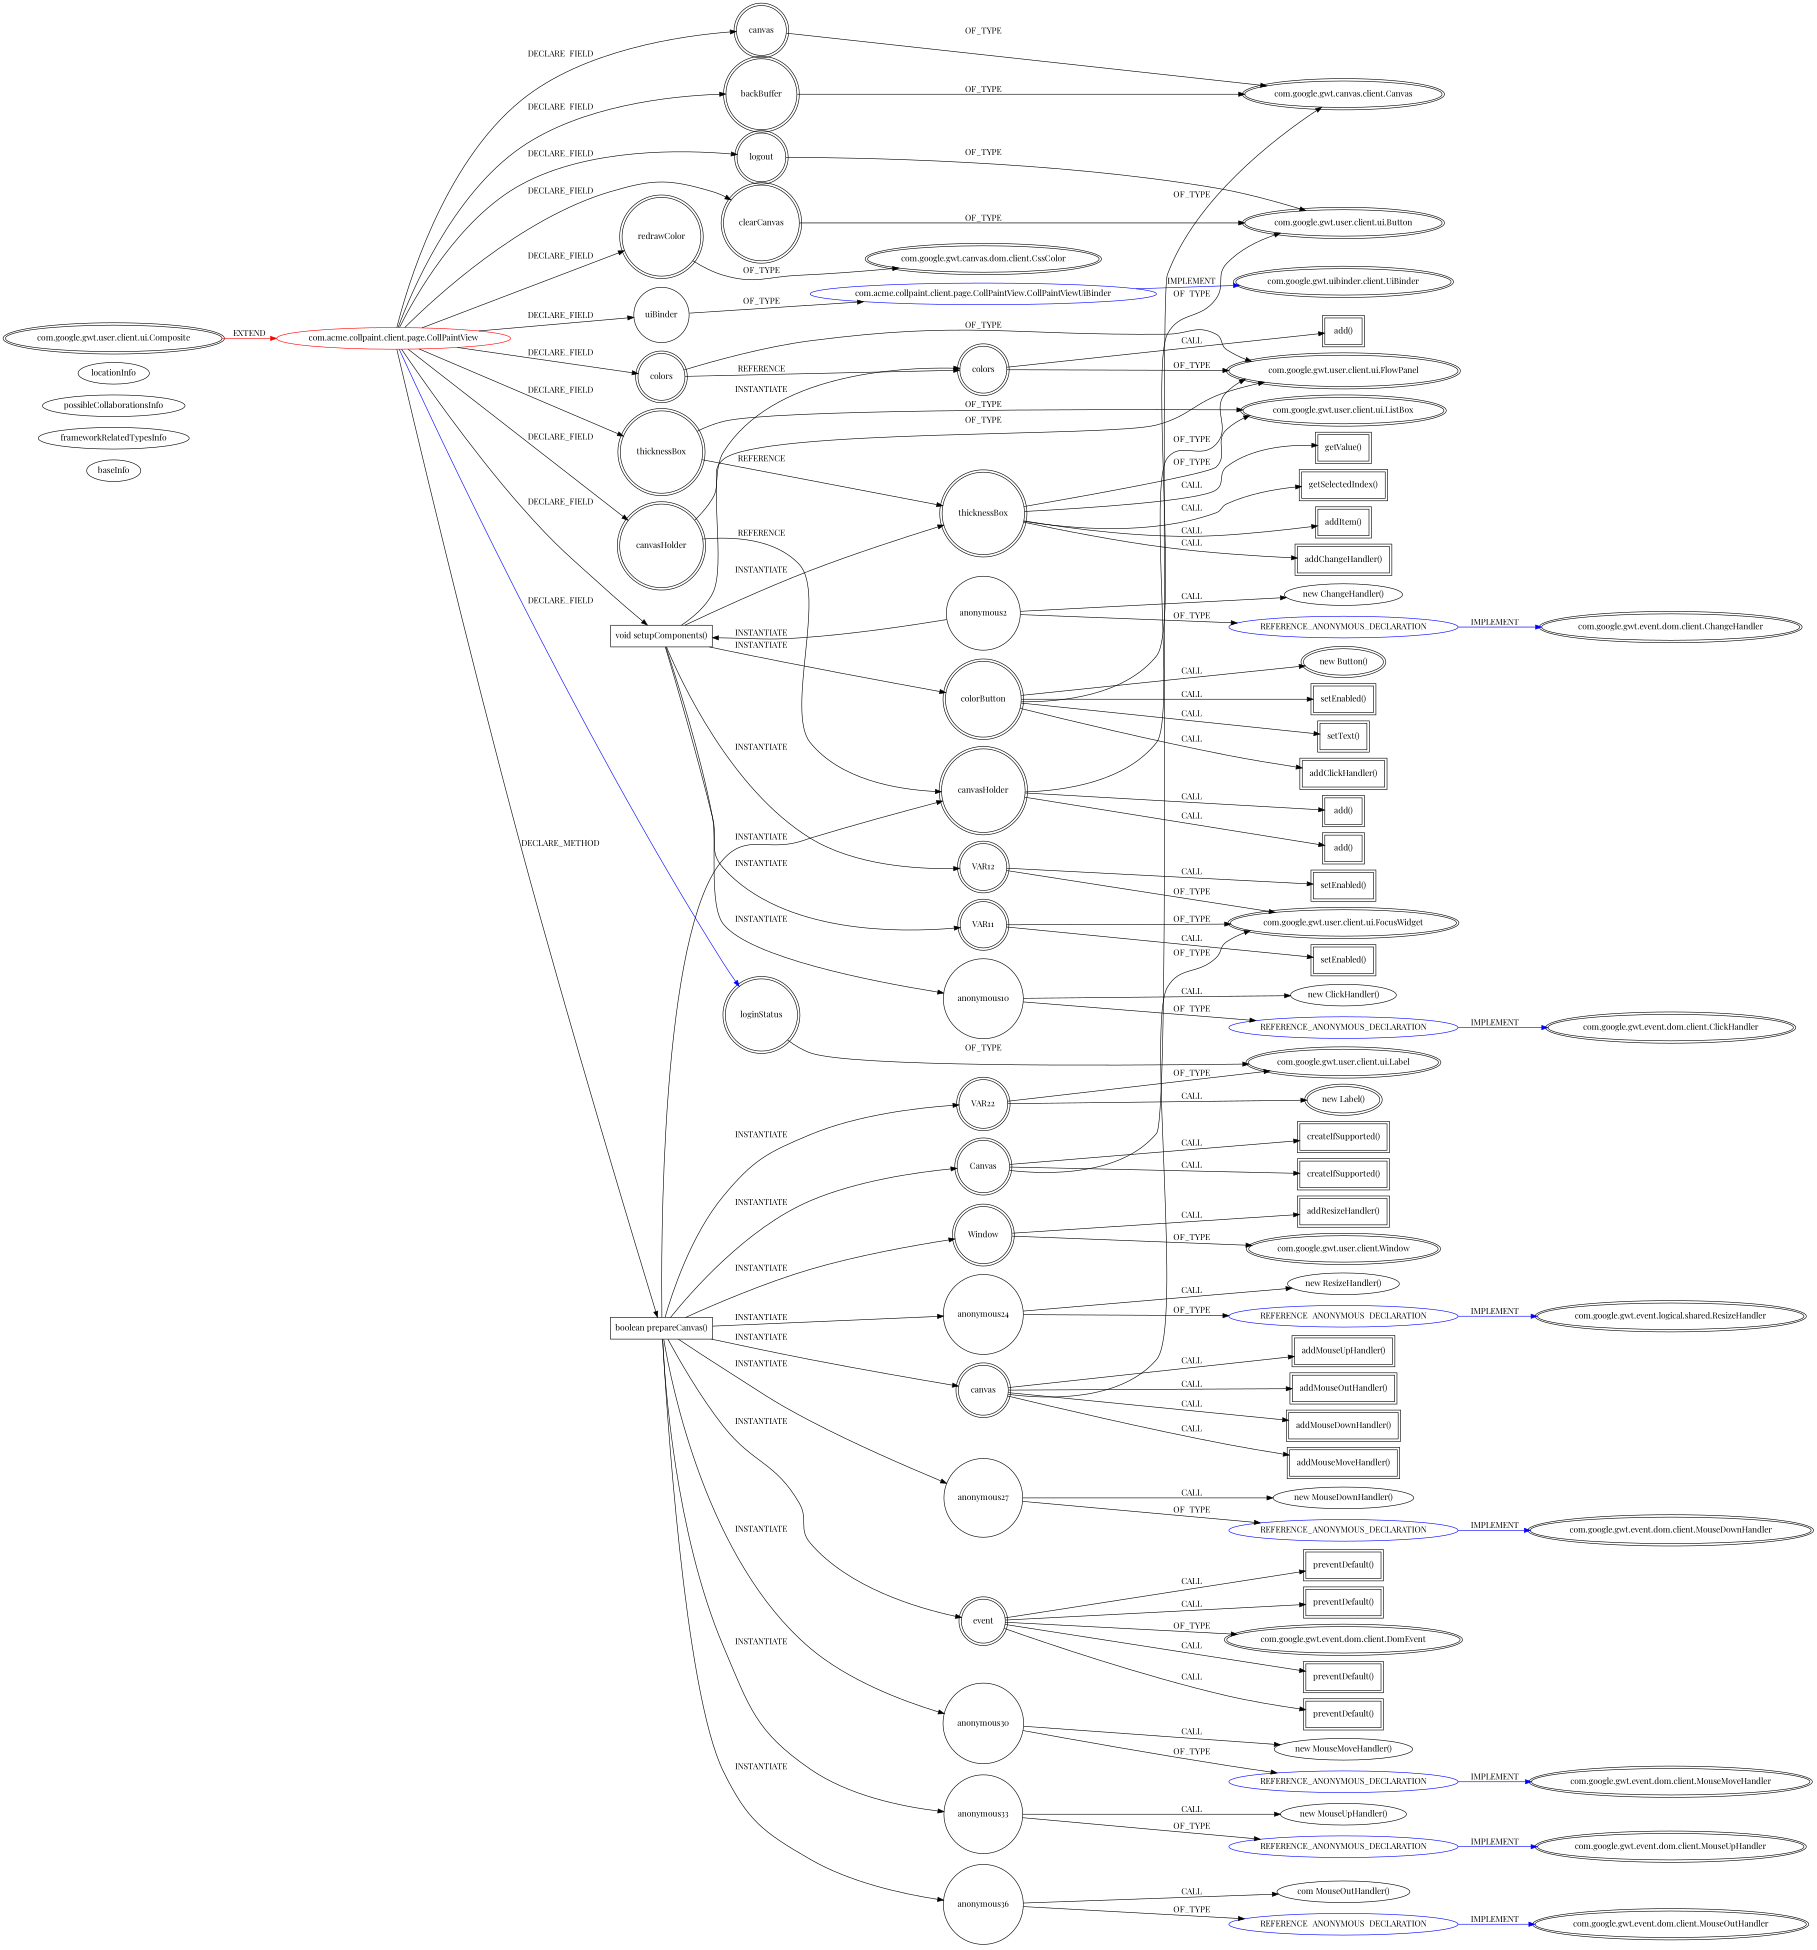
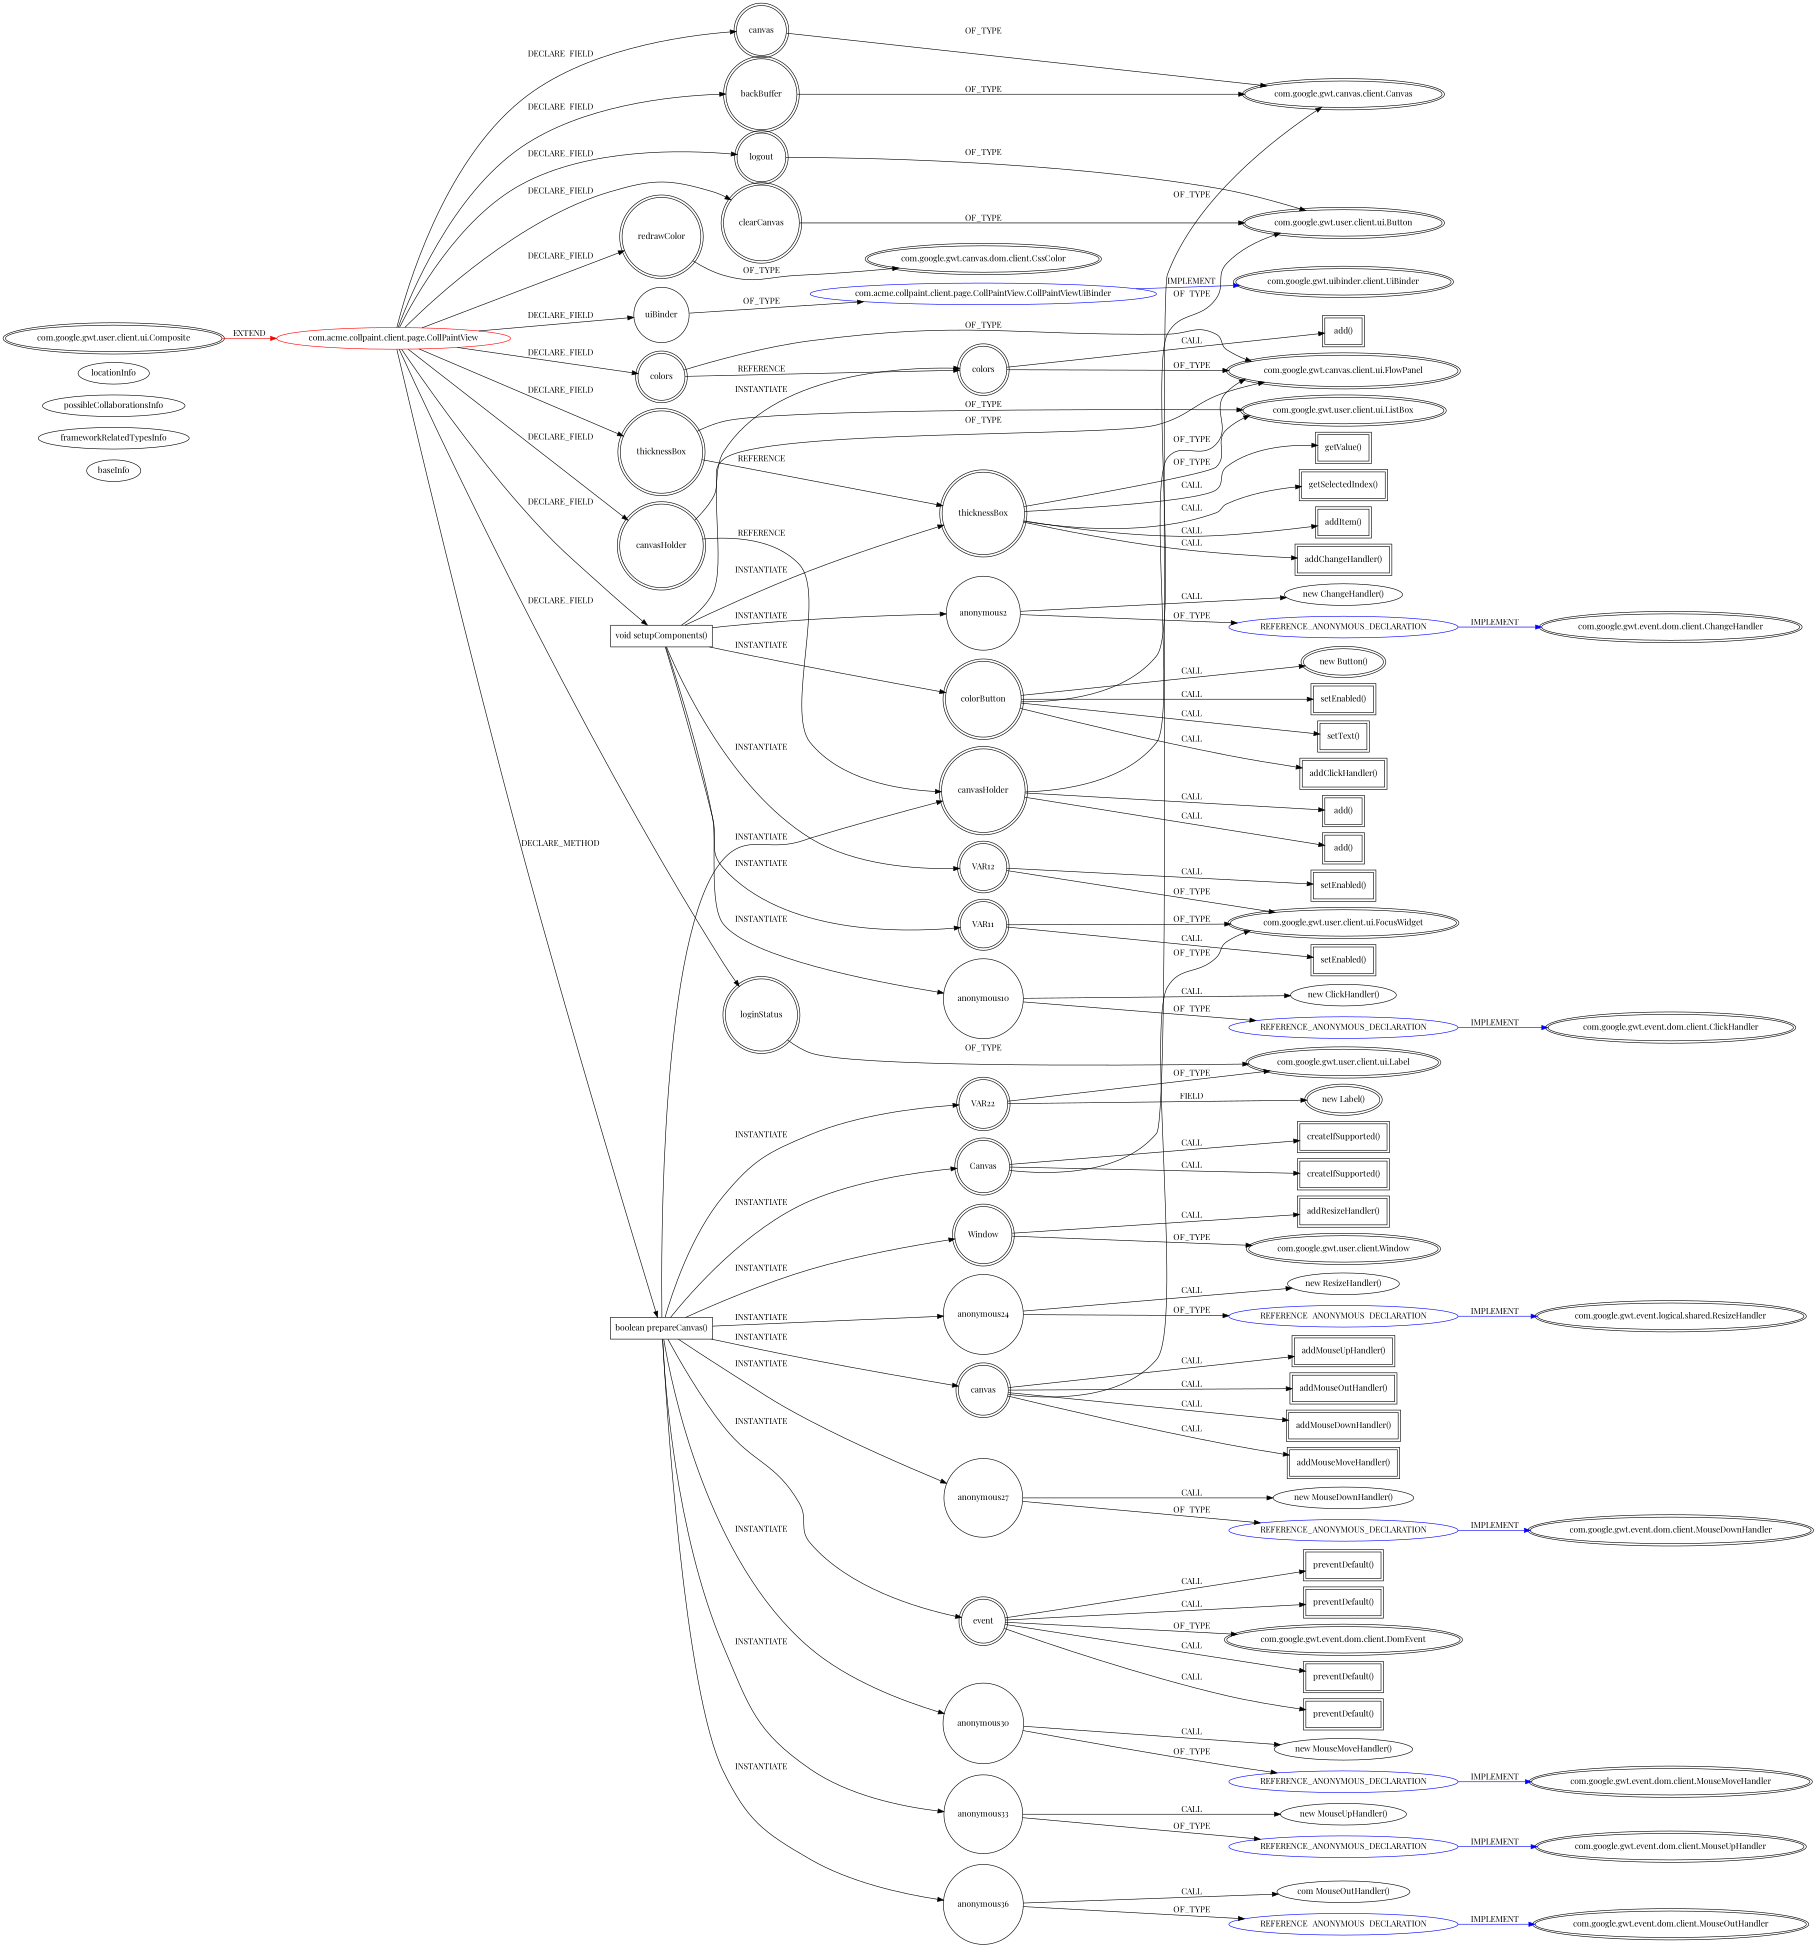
(1343, 371) -> (1343, 371)
(833, 635) -> (826, 619)
(557, 671) -> (557, 671)
(1192, 1096) -> (1192, 1096)
